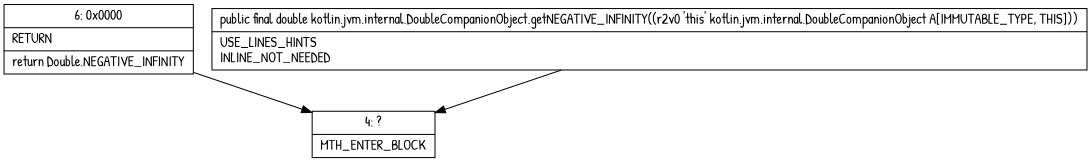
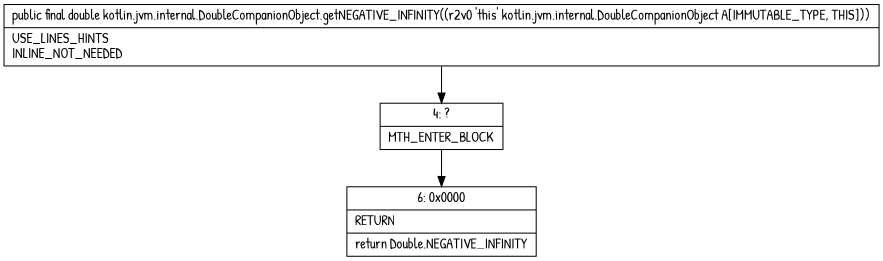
(248, 91) -> (442, 163)
